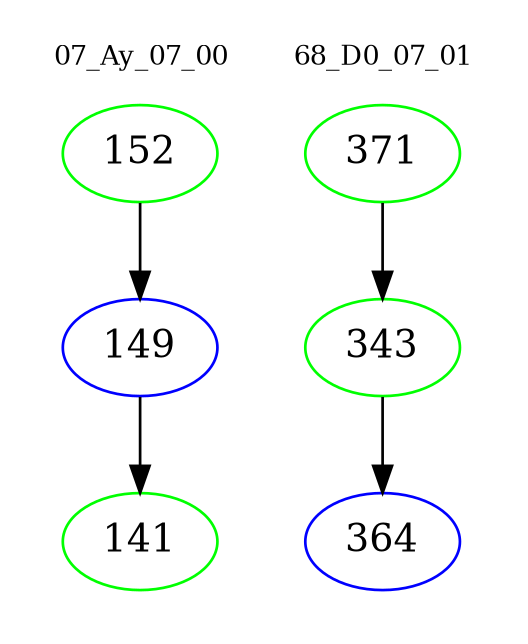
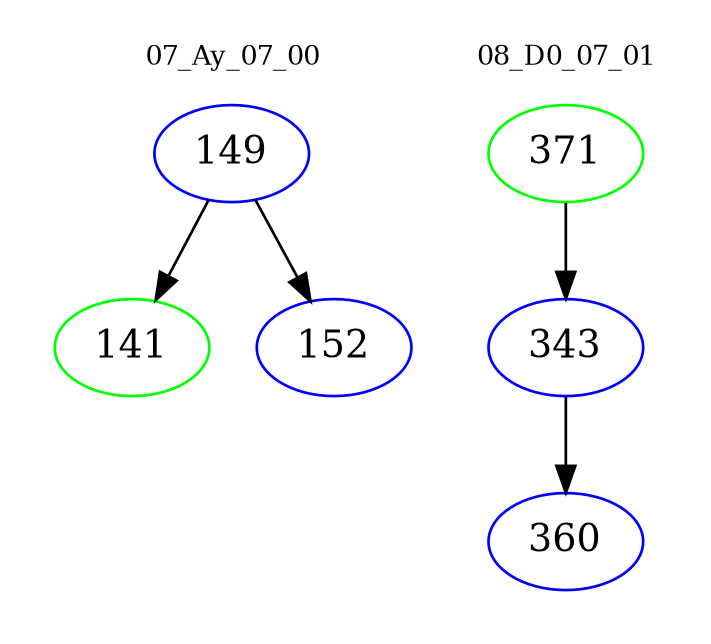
(384, 58) -> (567, 58)
(140, 154) -> (334, 348)
(140, 237) -> (276, 239)
(383, 348) -> (566, 348)
(383, 542) -> (566, 542)
